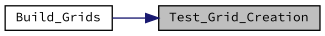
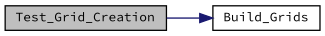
(129, 18) -> (183, 18)
